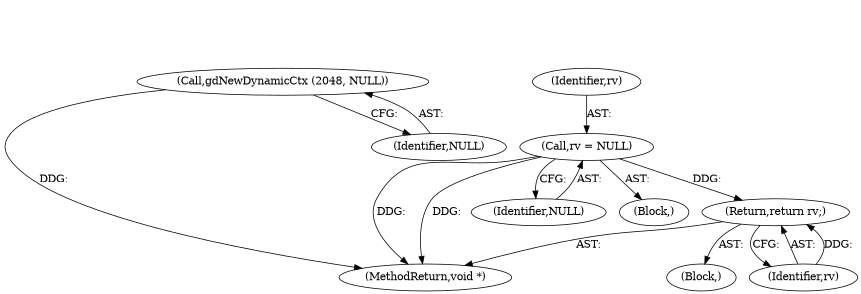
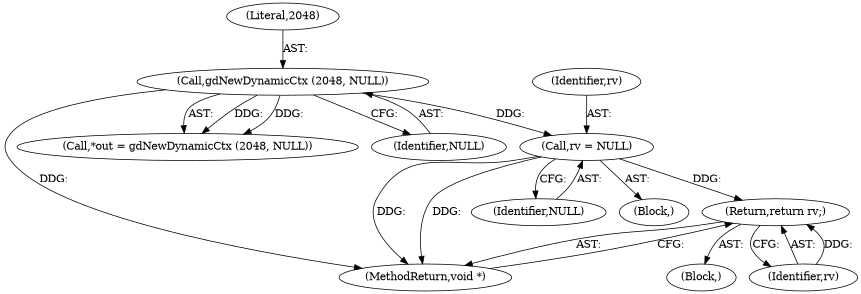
none -> (283, 16)
none -> (454, 110)
none -> (188, 147)
none -> (608, 250)
